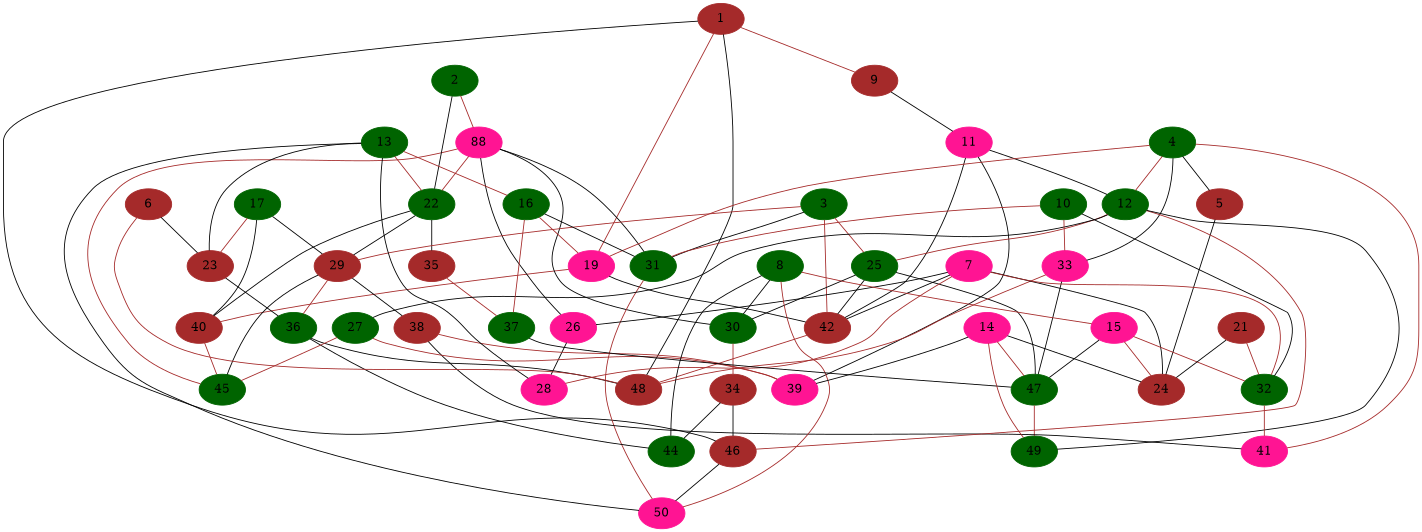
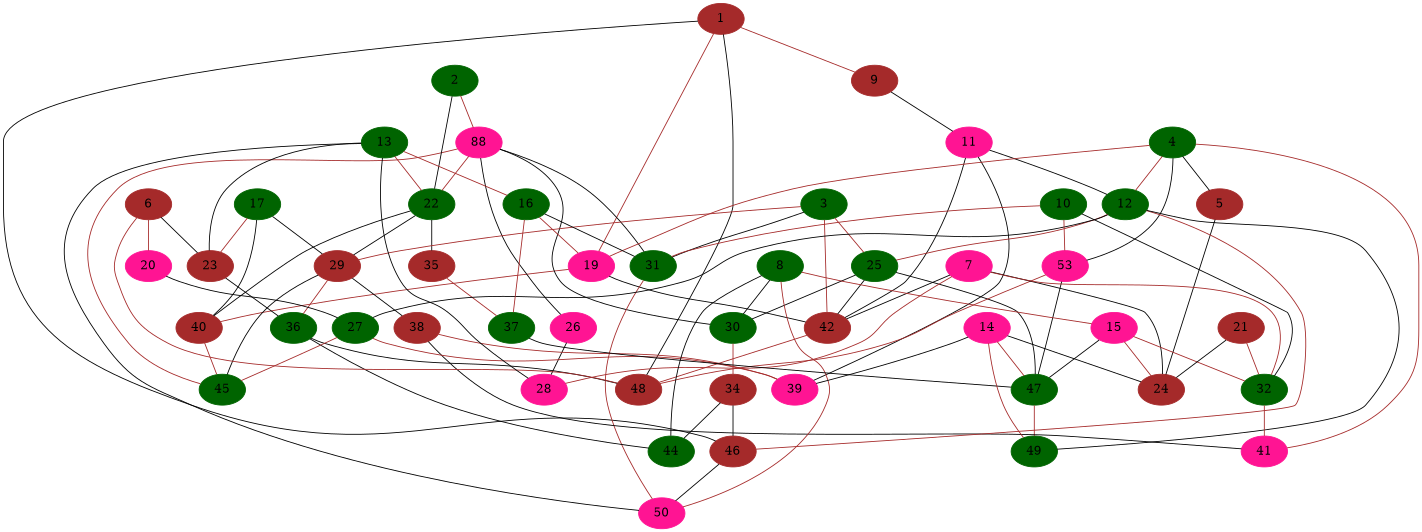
none -> (148, 266)
(1065, 266) -> (1065, 266)
(773, 303) -> none
